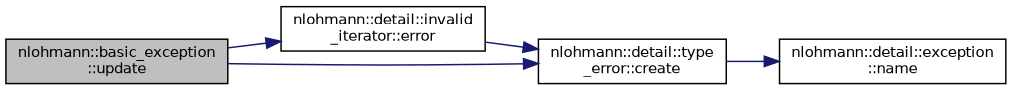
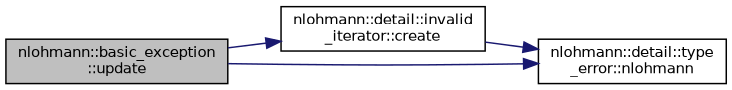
(383, 29) -> (383, 29)
(632, 61) -> (632, 61)
(893, 61) -> none
